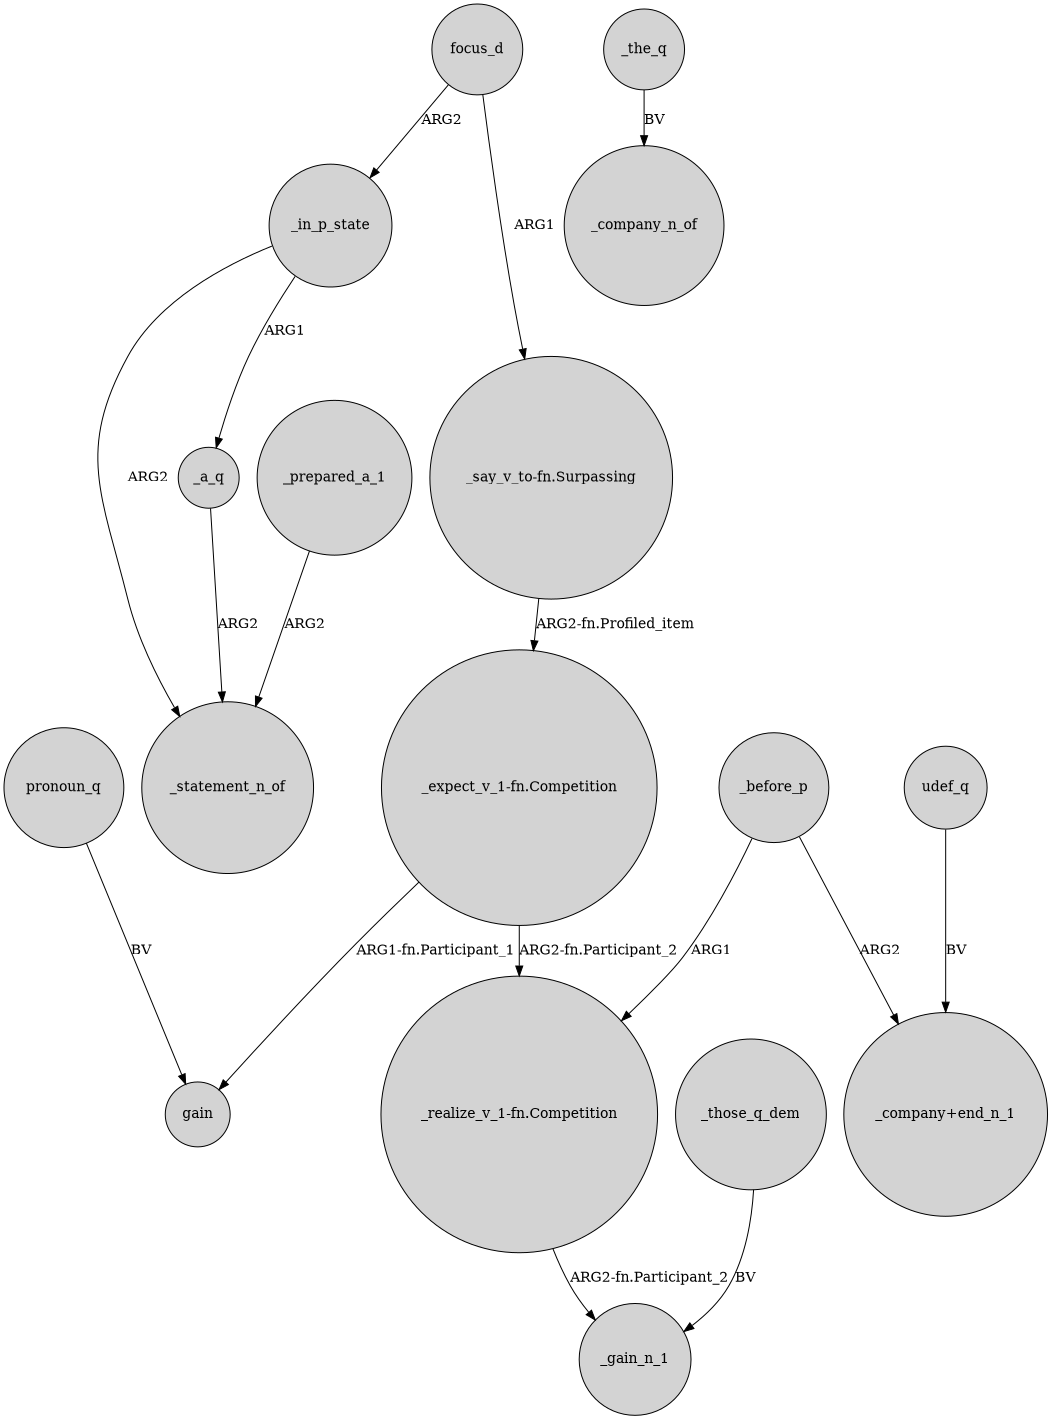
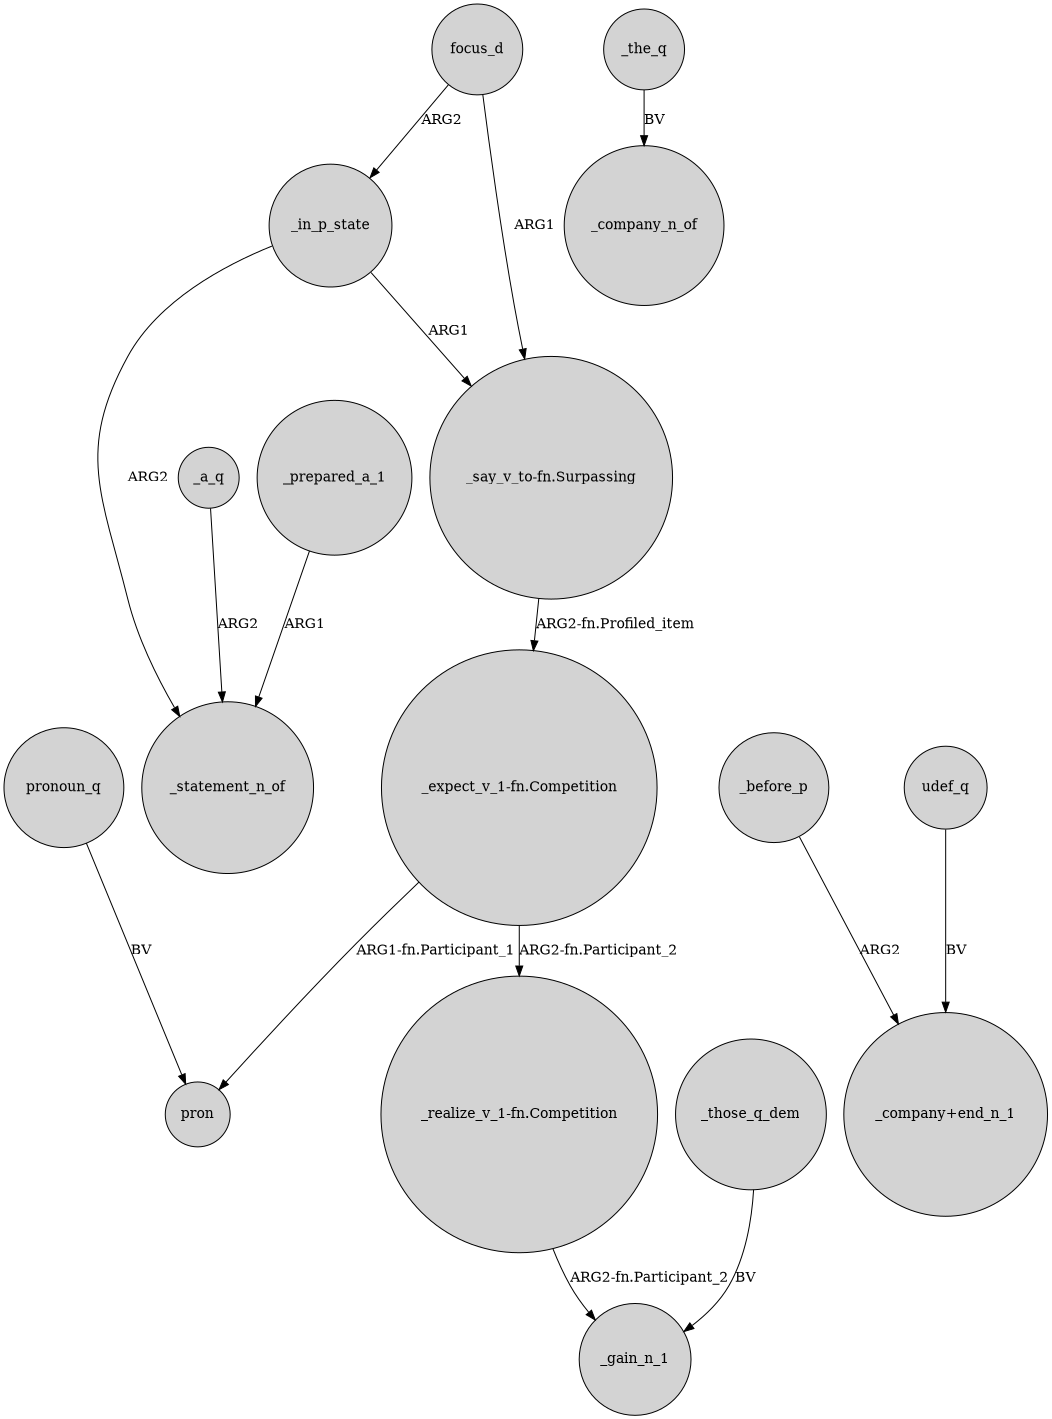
(250, 354) -> (418, 325)
(305, 625) -> (305, 625)
(700, 933) -> none
(198, 1114) -> (198, 1114)
